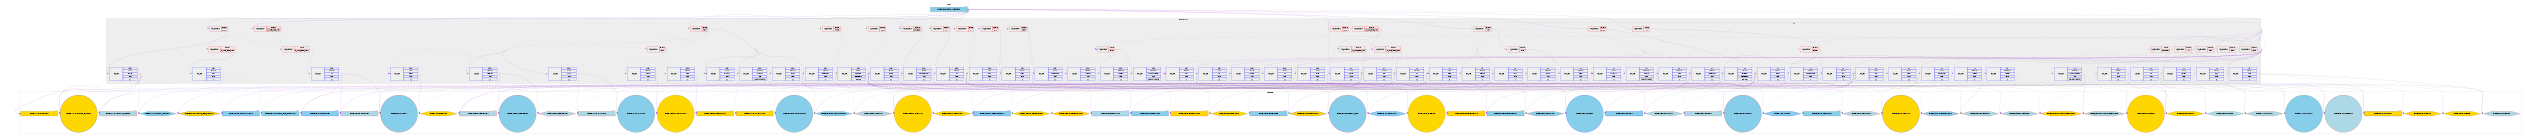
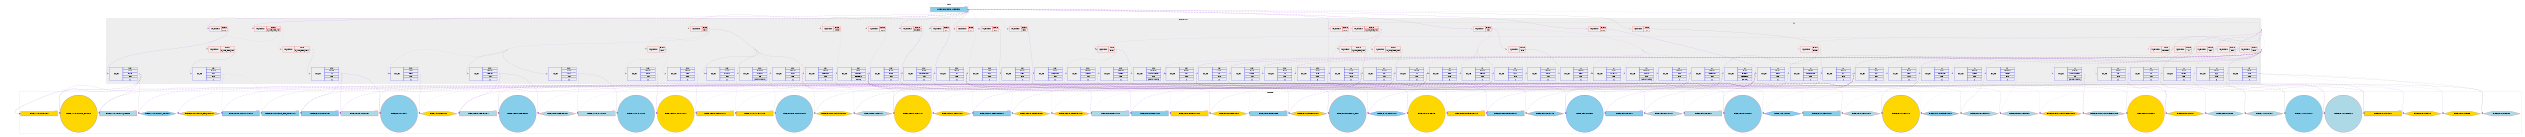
(834, 114) -> (834, 114)
